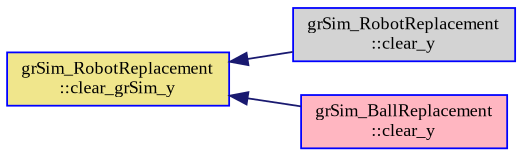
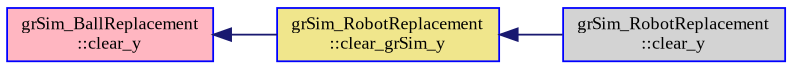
(274, 102) -> (254, 35)
